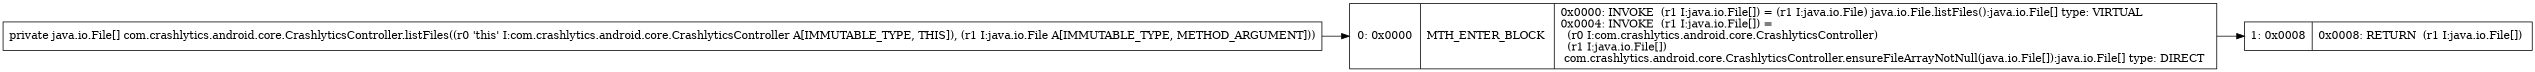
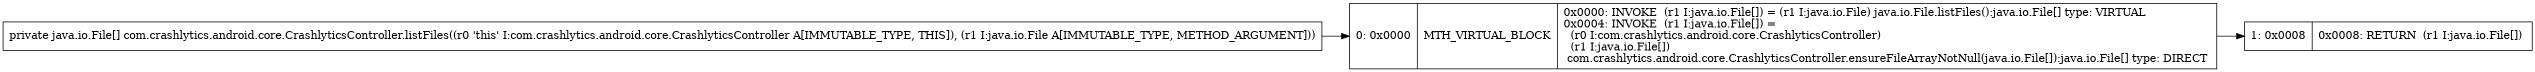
(1486, 36) -> (1487, 36)
